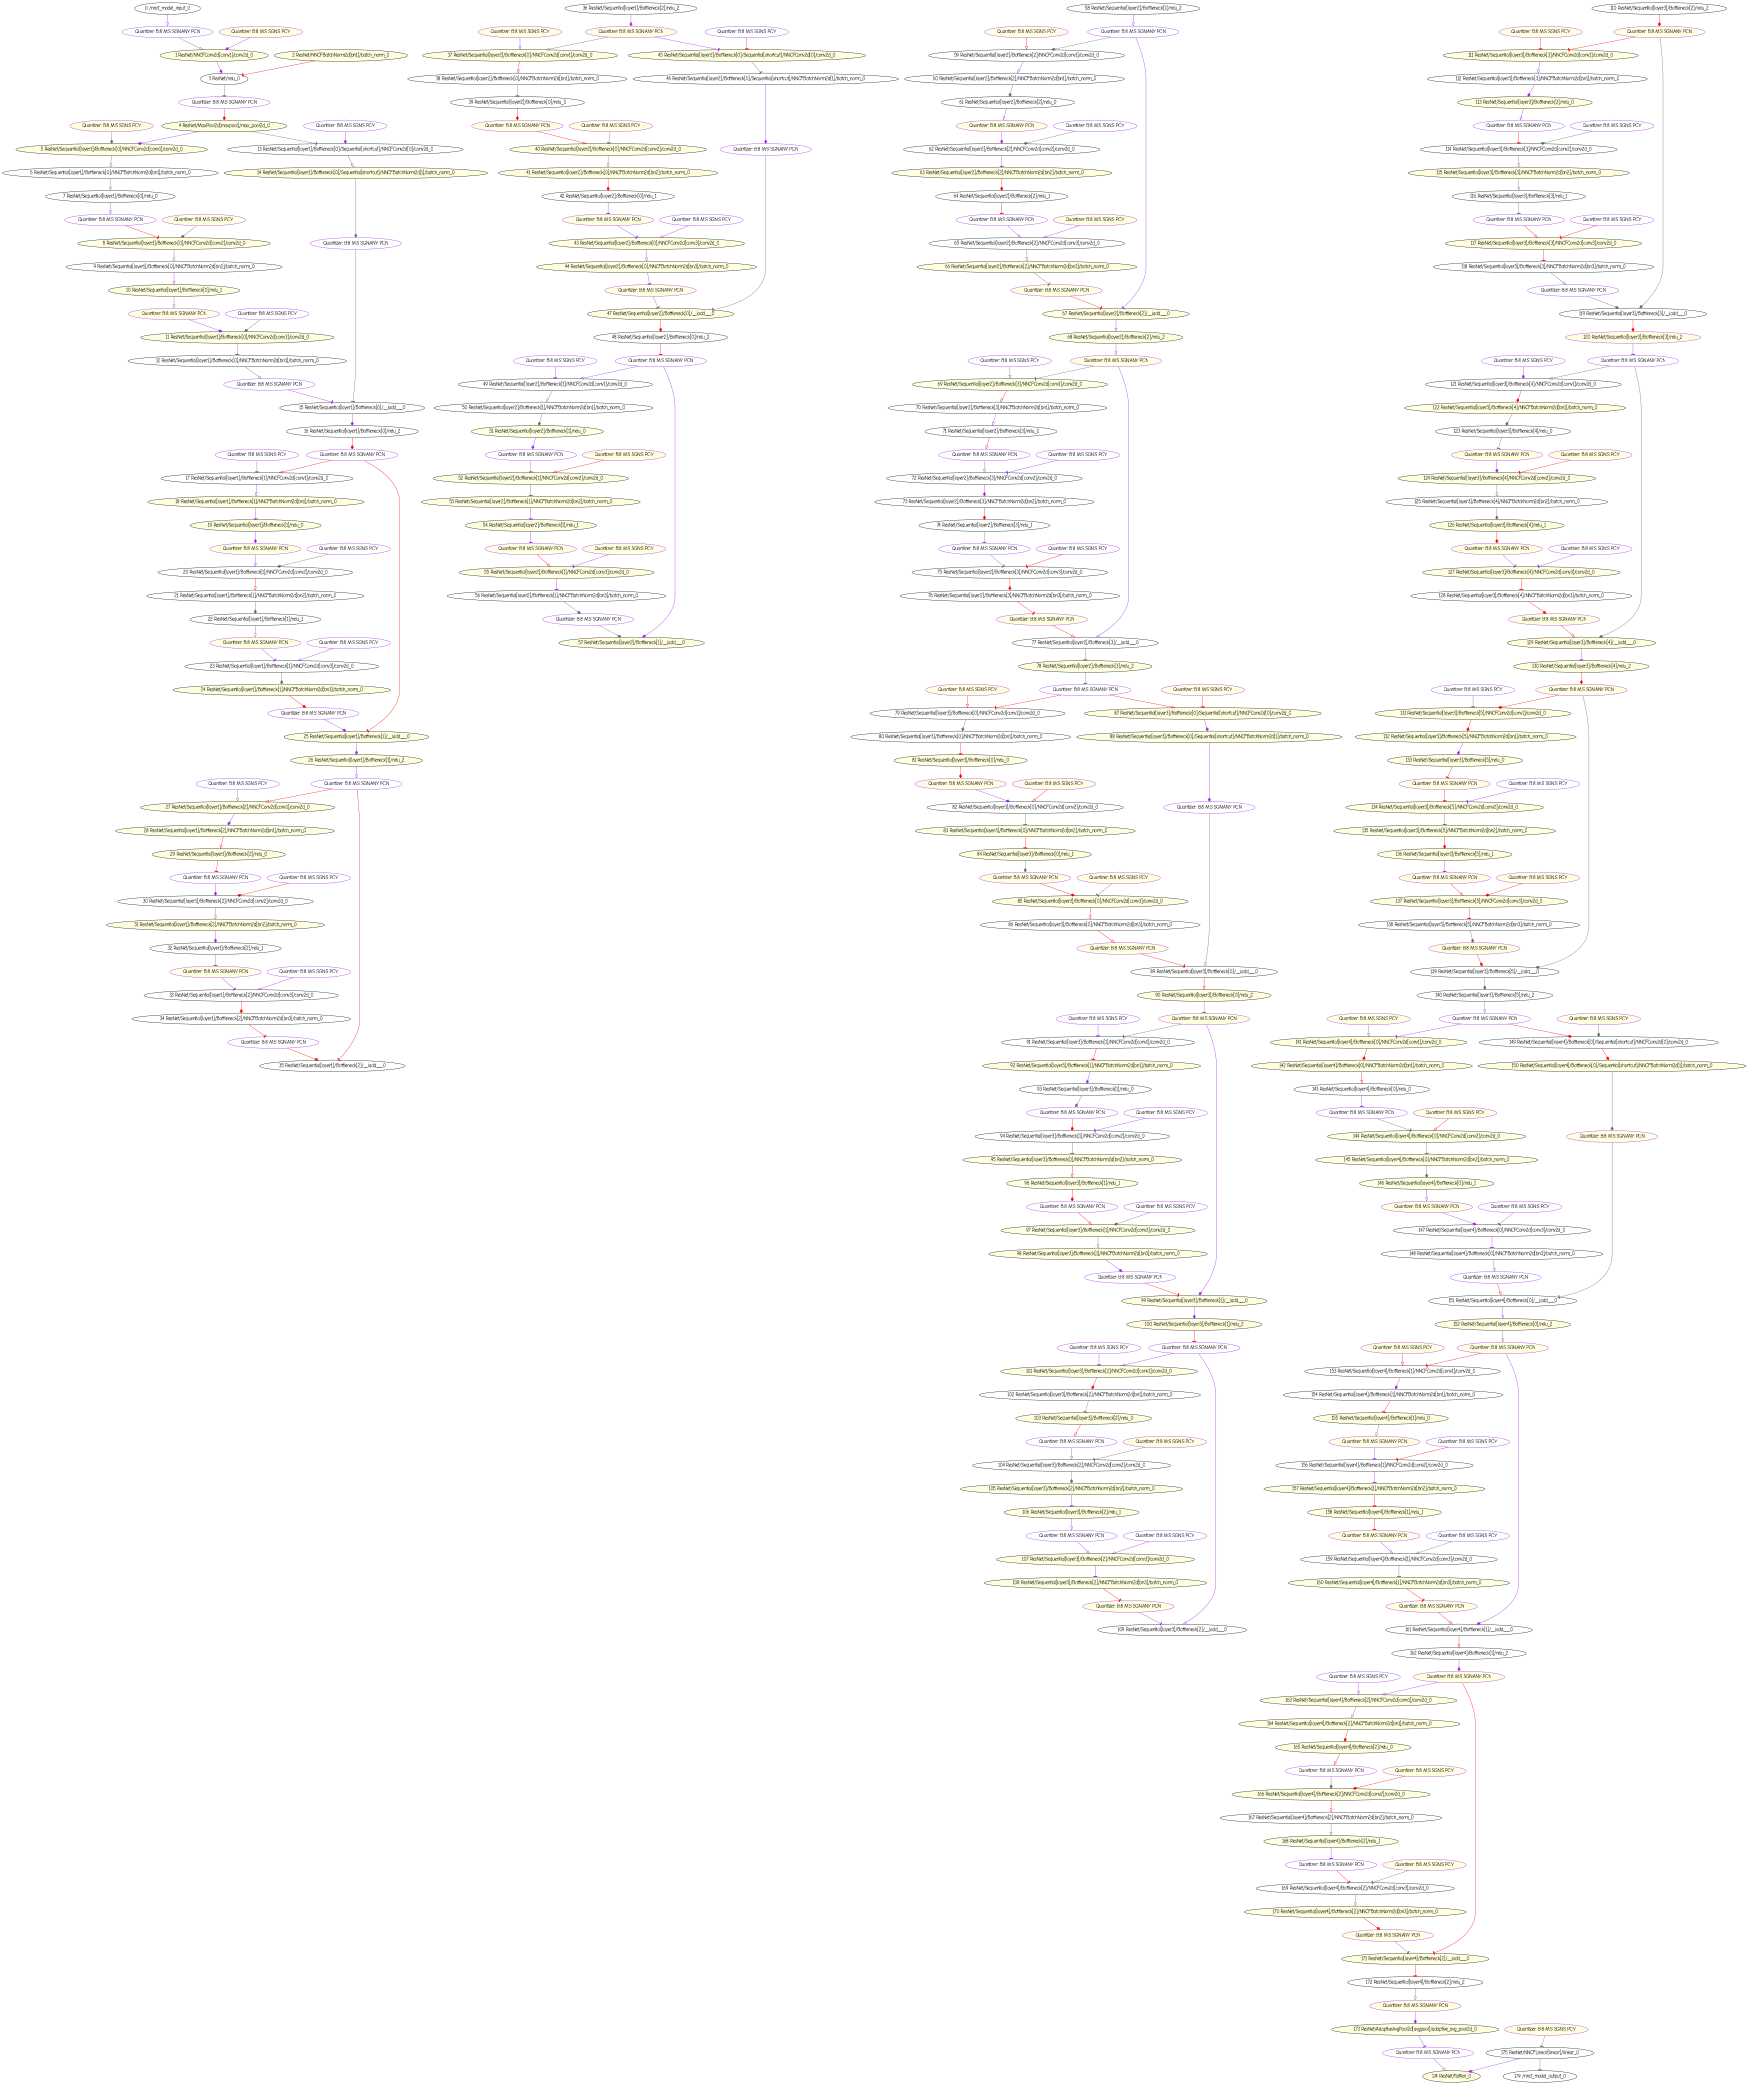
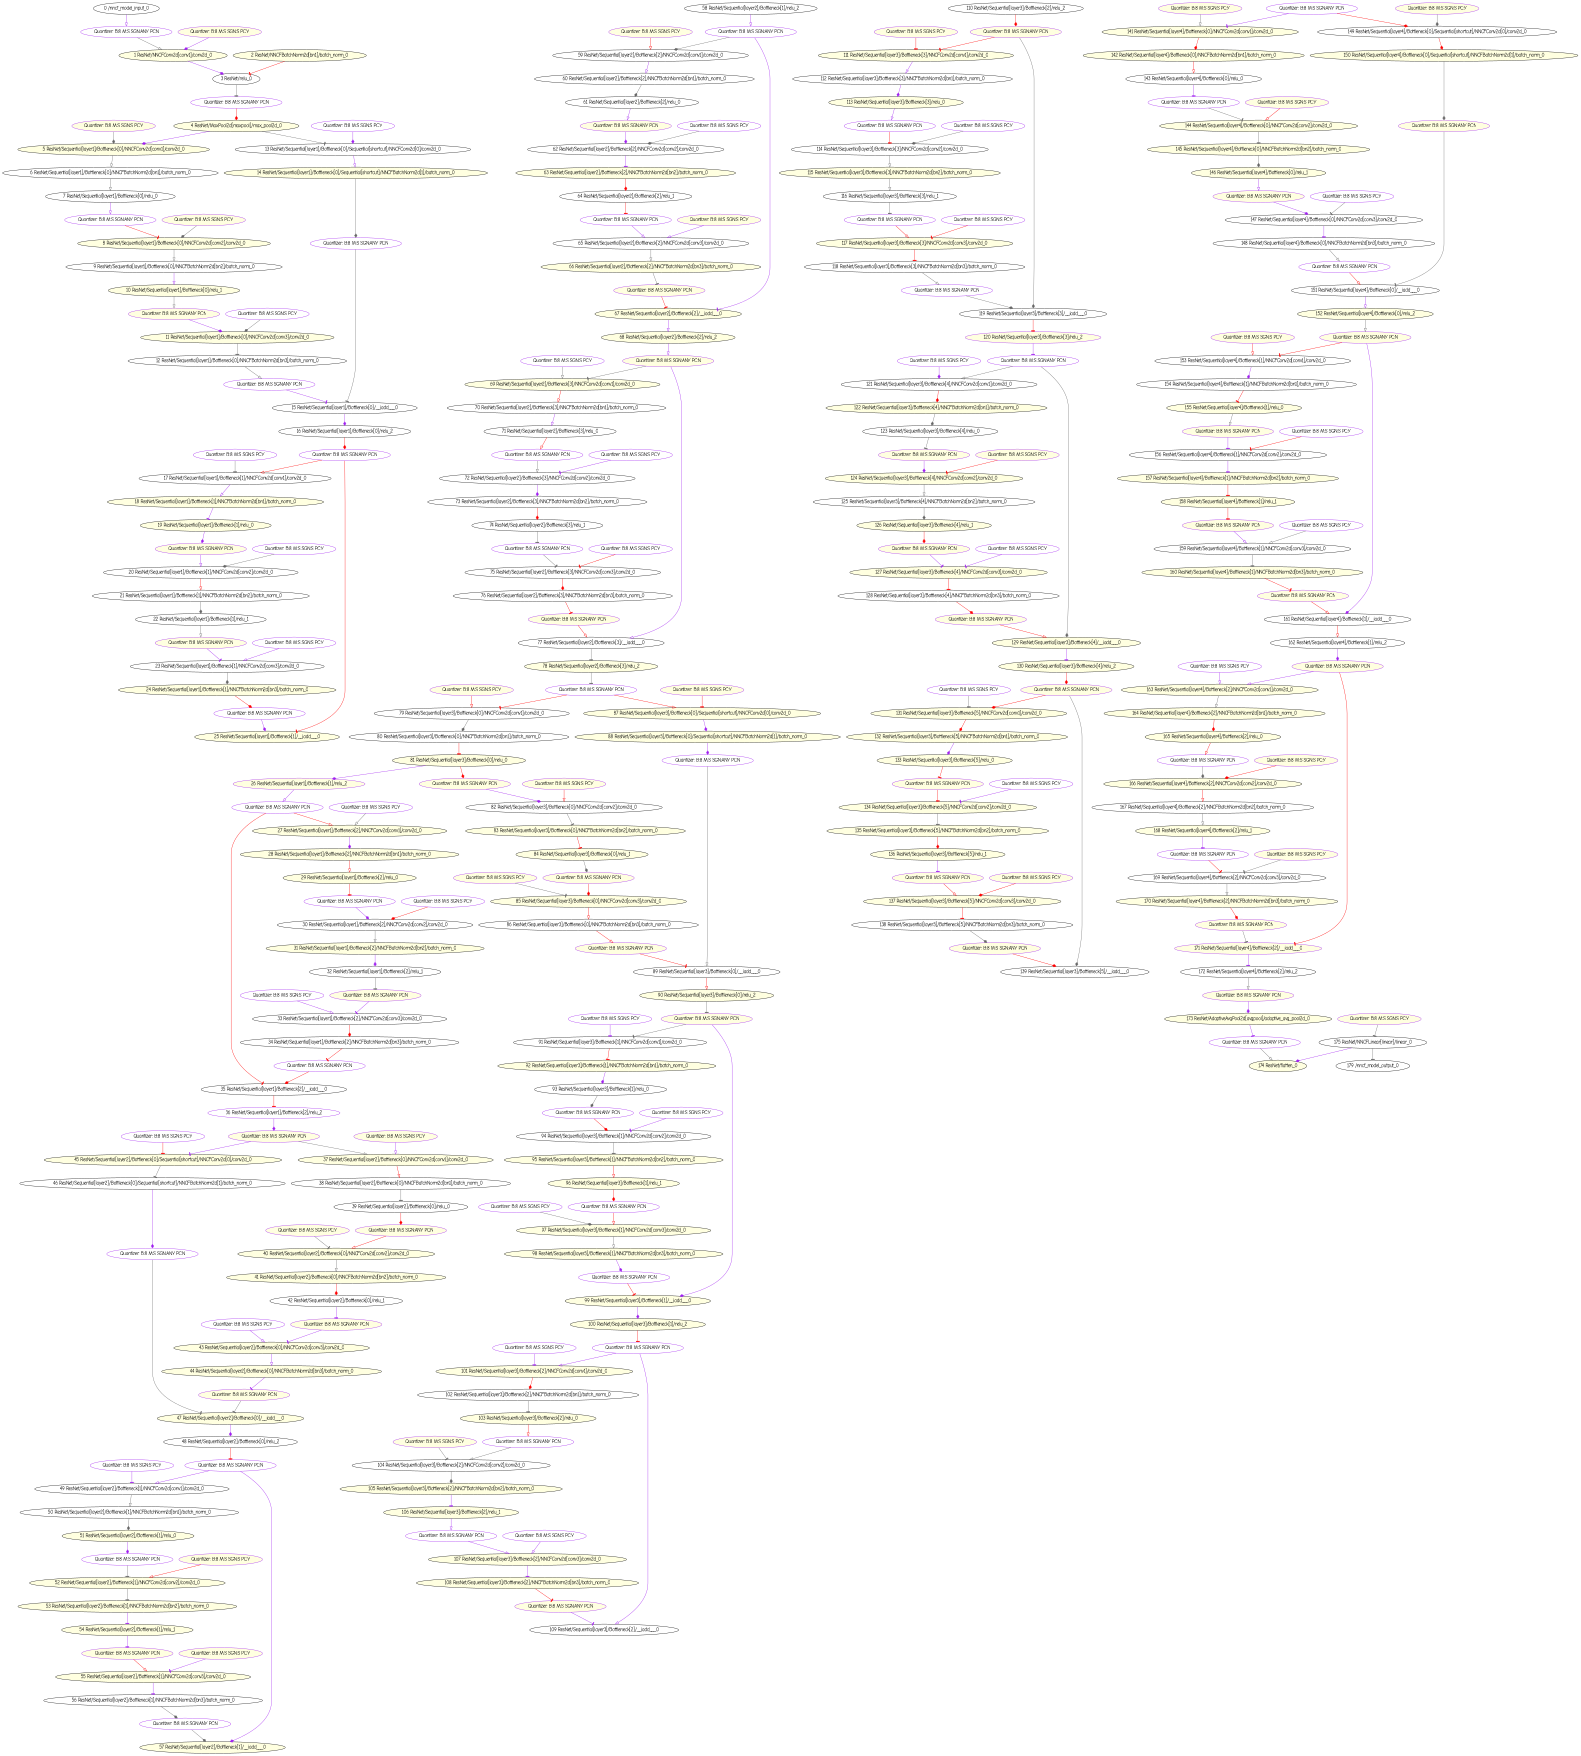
(631, 8) -> (274, 1113)
(661, 324) -> (230, 1428)
(1633, 324) -> (1033, 325)
(356, 747) -> (381, 772)
(356, 760) -> (299, 784)
(1485, 995) -> none
none -> (274, 1100)
(1415, 1959) -> (1248, 948)
(1415, 1970) -> (1248, 959)
